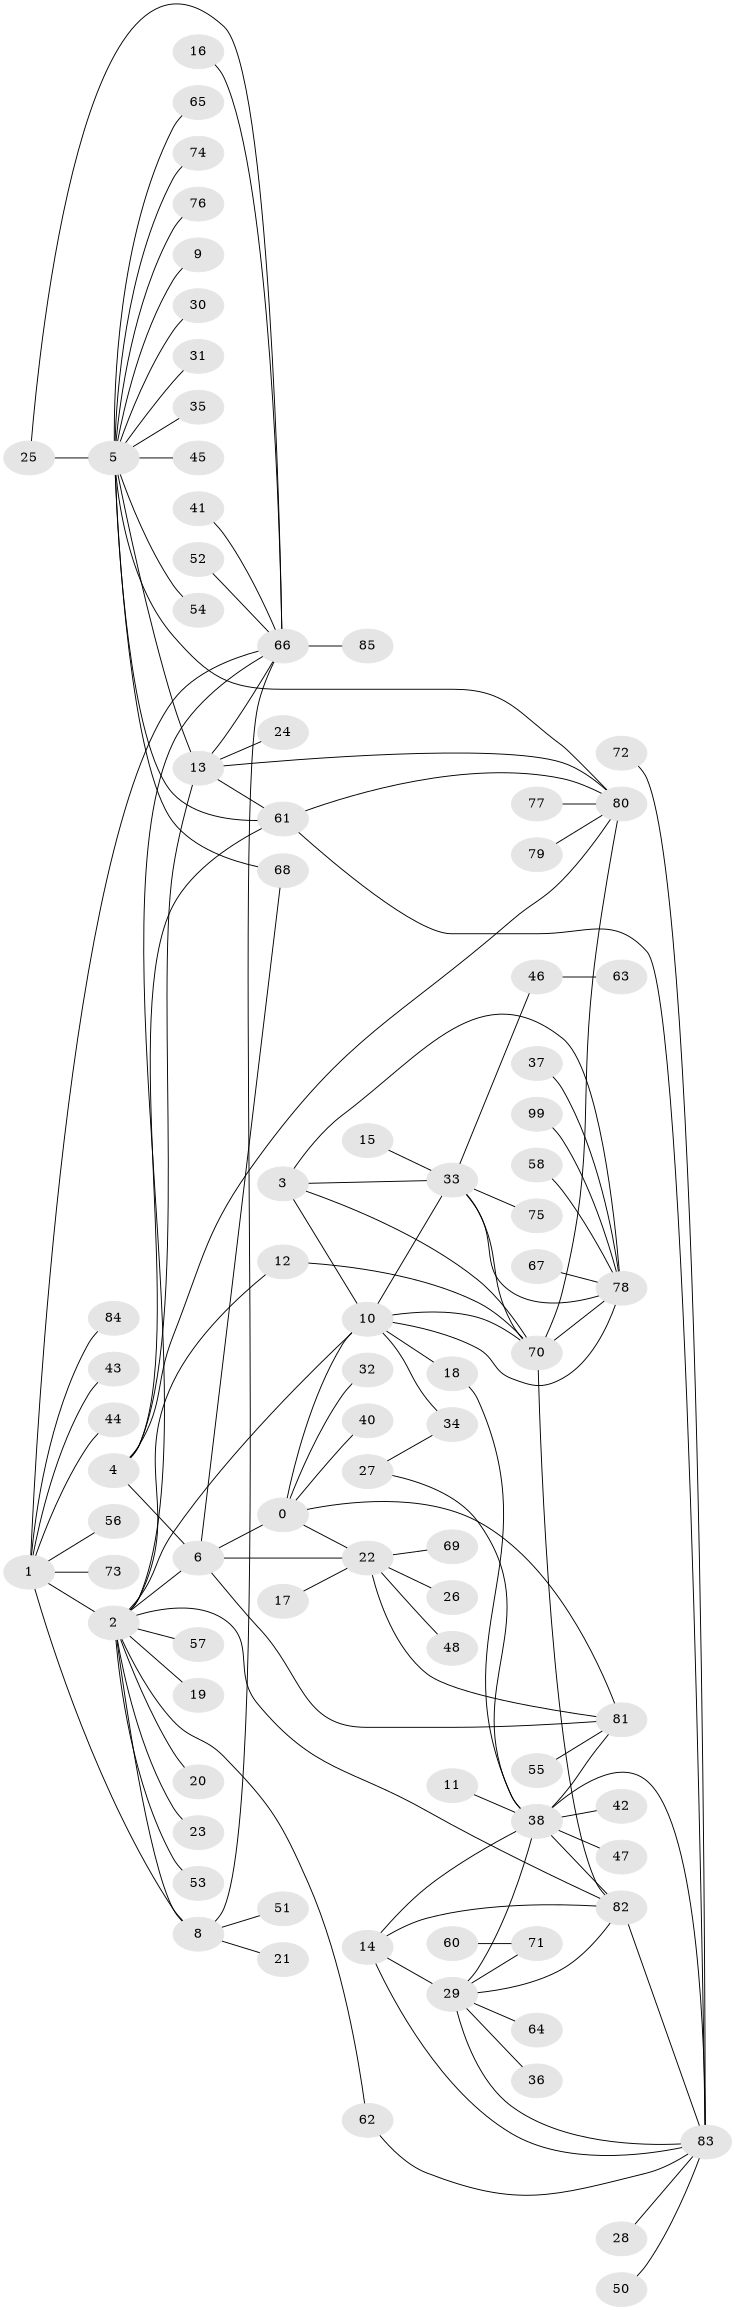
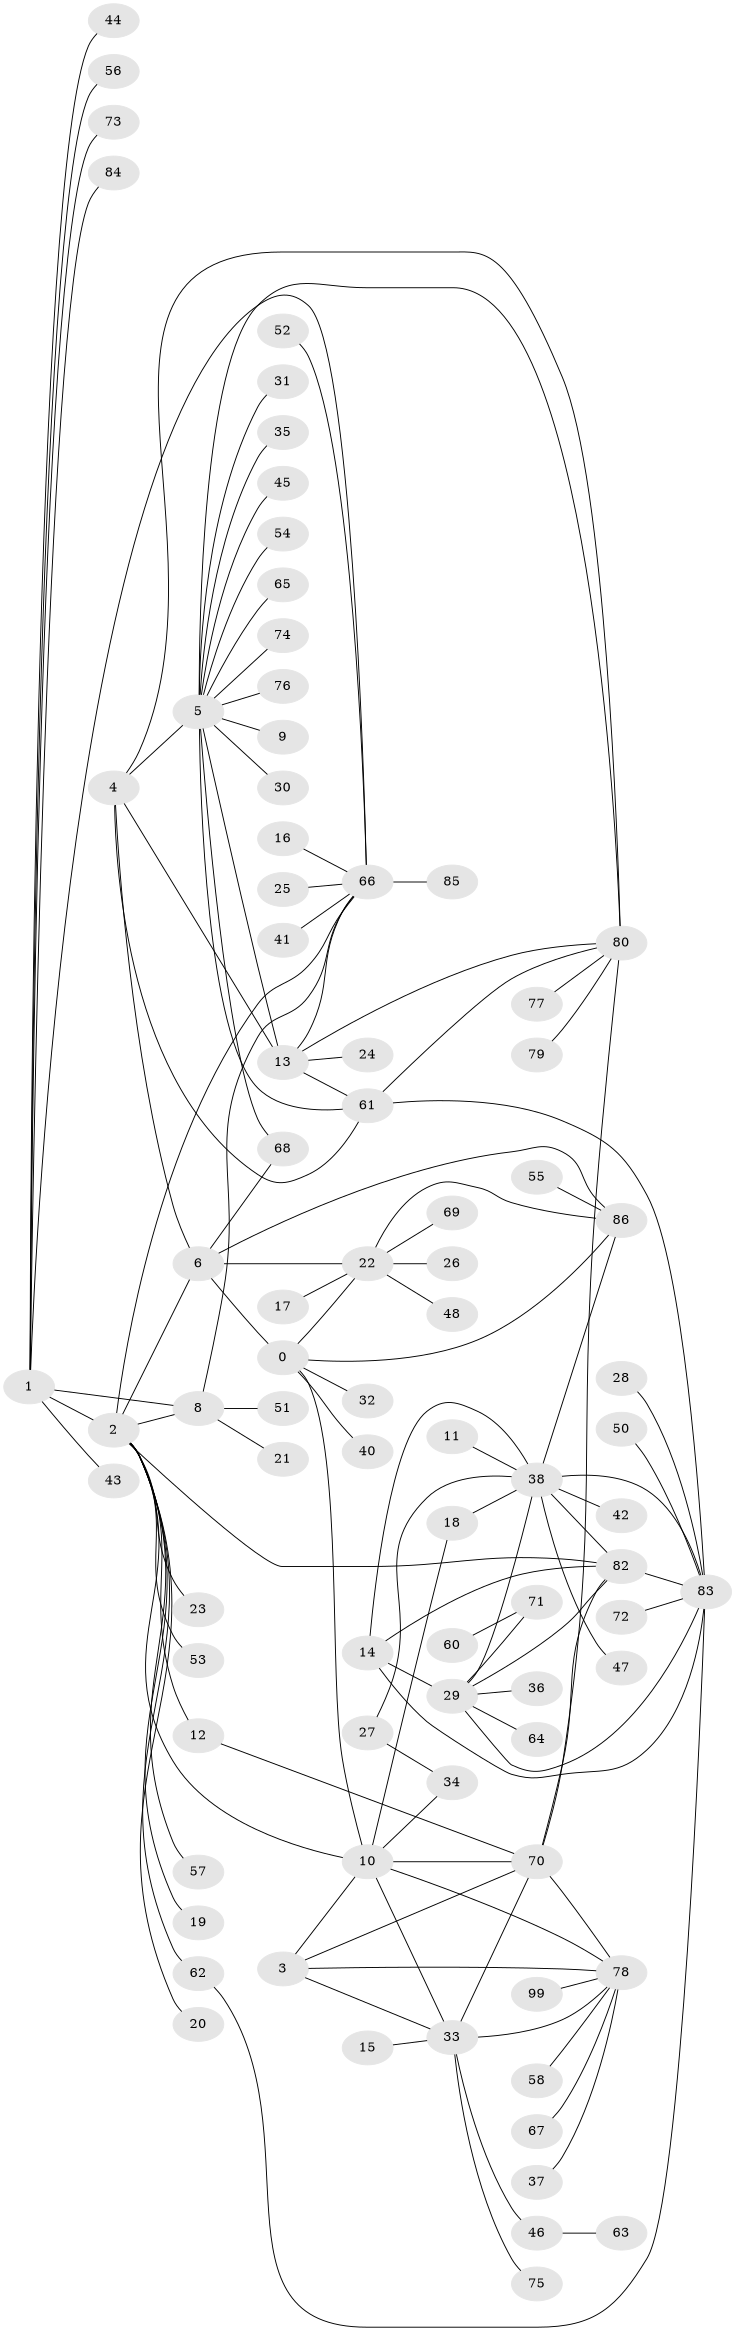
(72, 458) -> (156, 750)
(622, 1720) -> (622, 1220)
